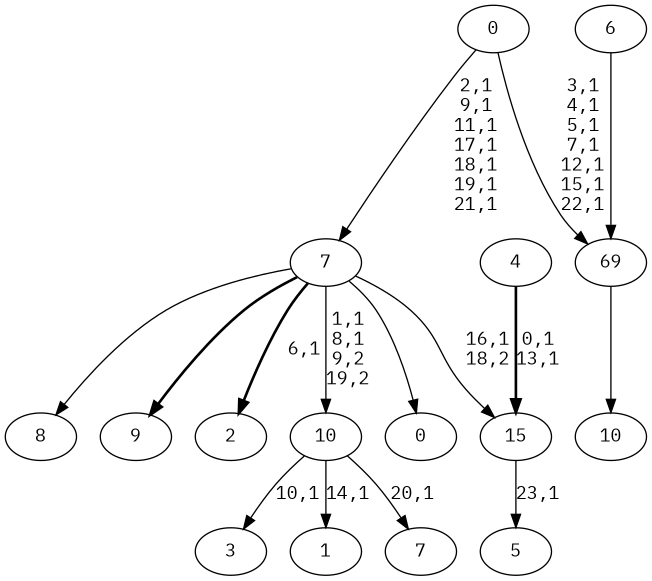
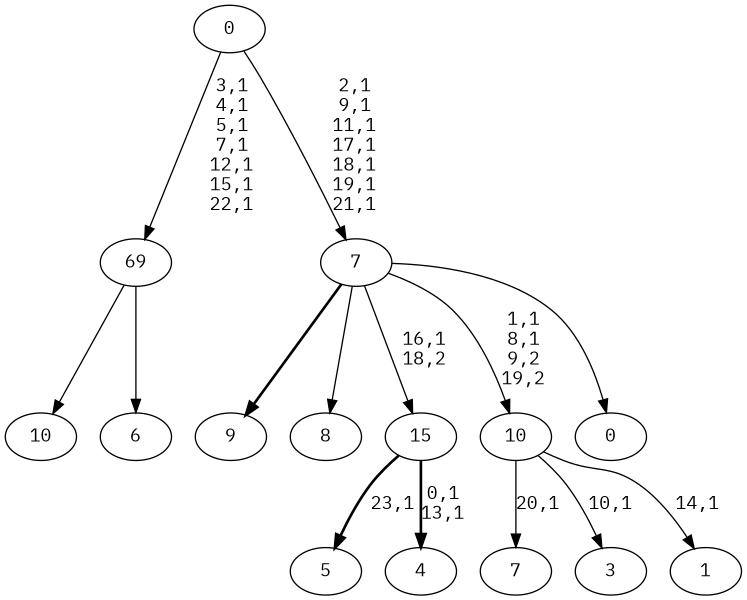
(611, 139) -> (136, 343)
(516, 343) -> (421, 497)
(231, 437) -> none
(516, 488) -> (365, 492)
